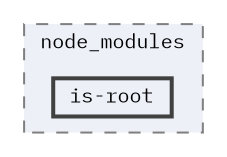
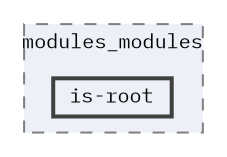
(113, 43) -> (113, 43)
